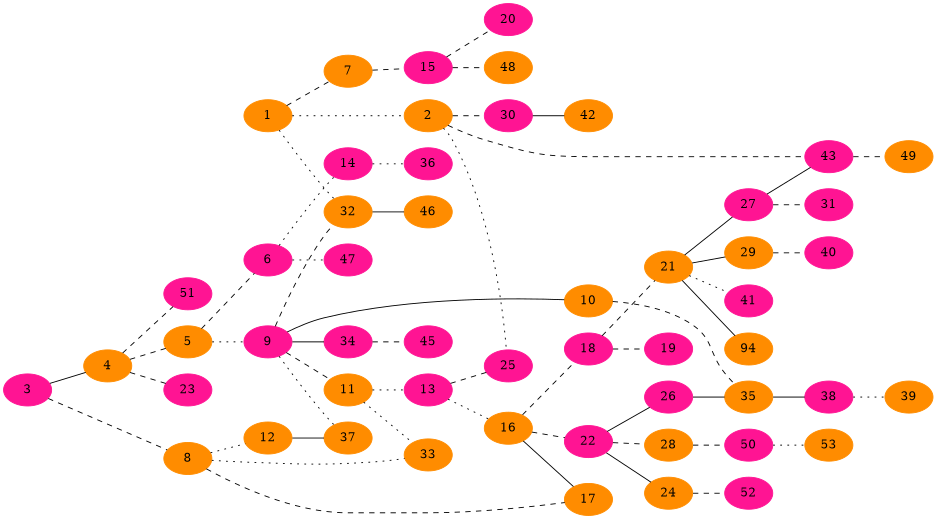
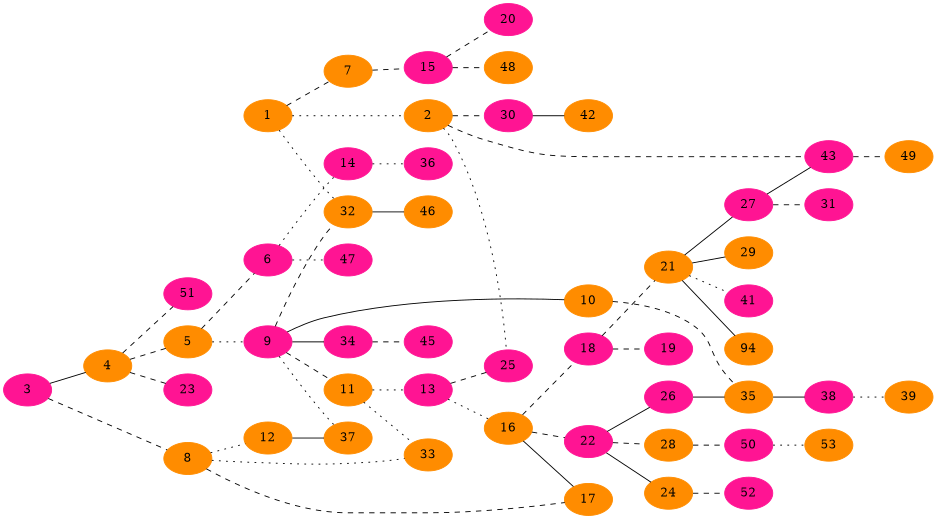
(829, 253) -> none
